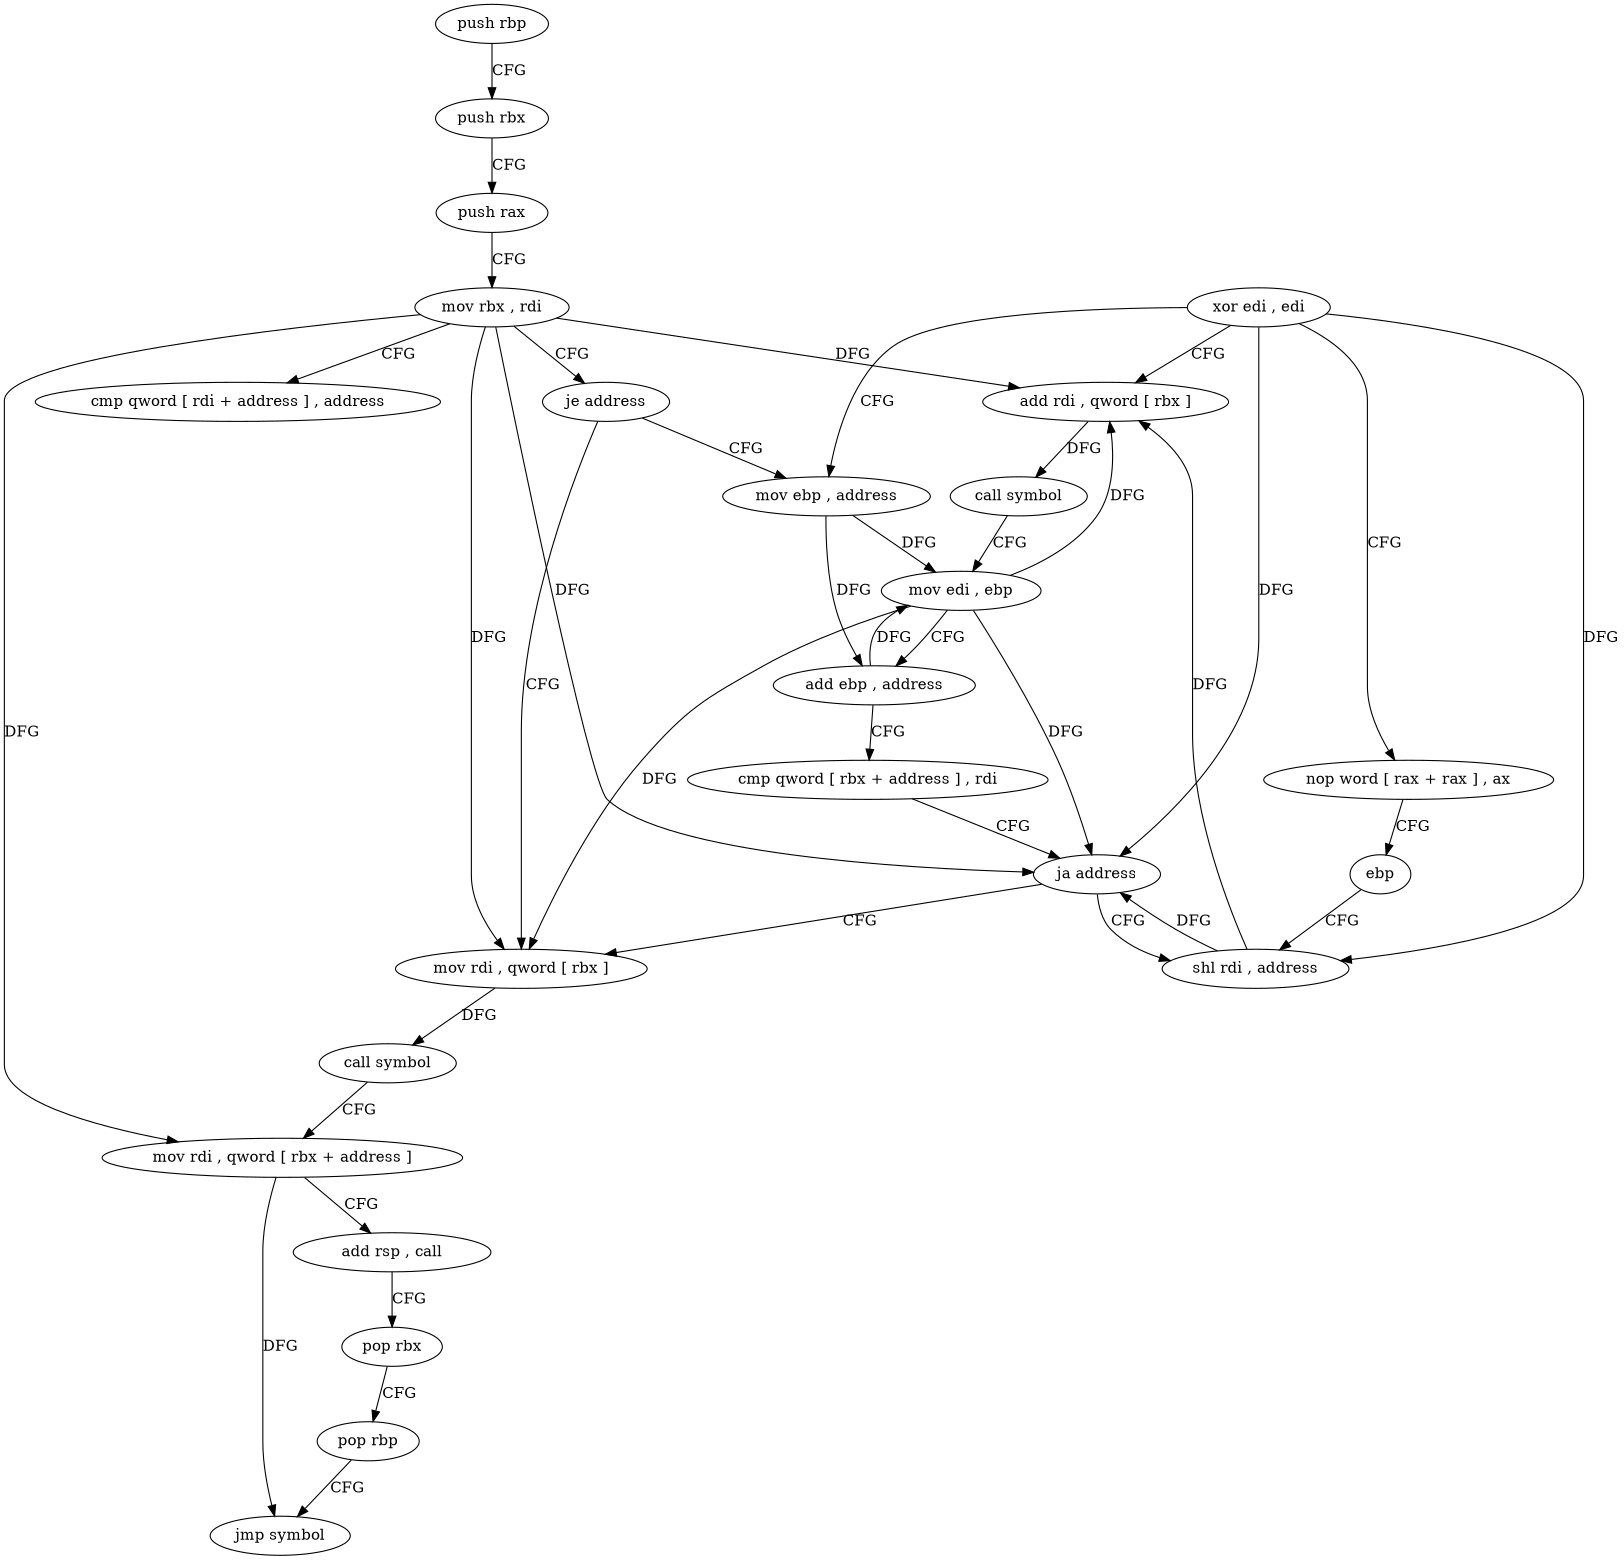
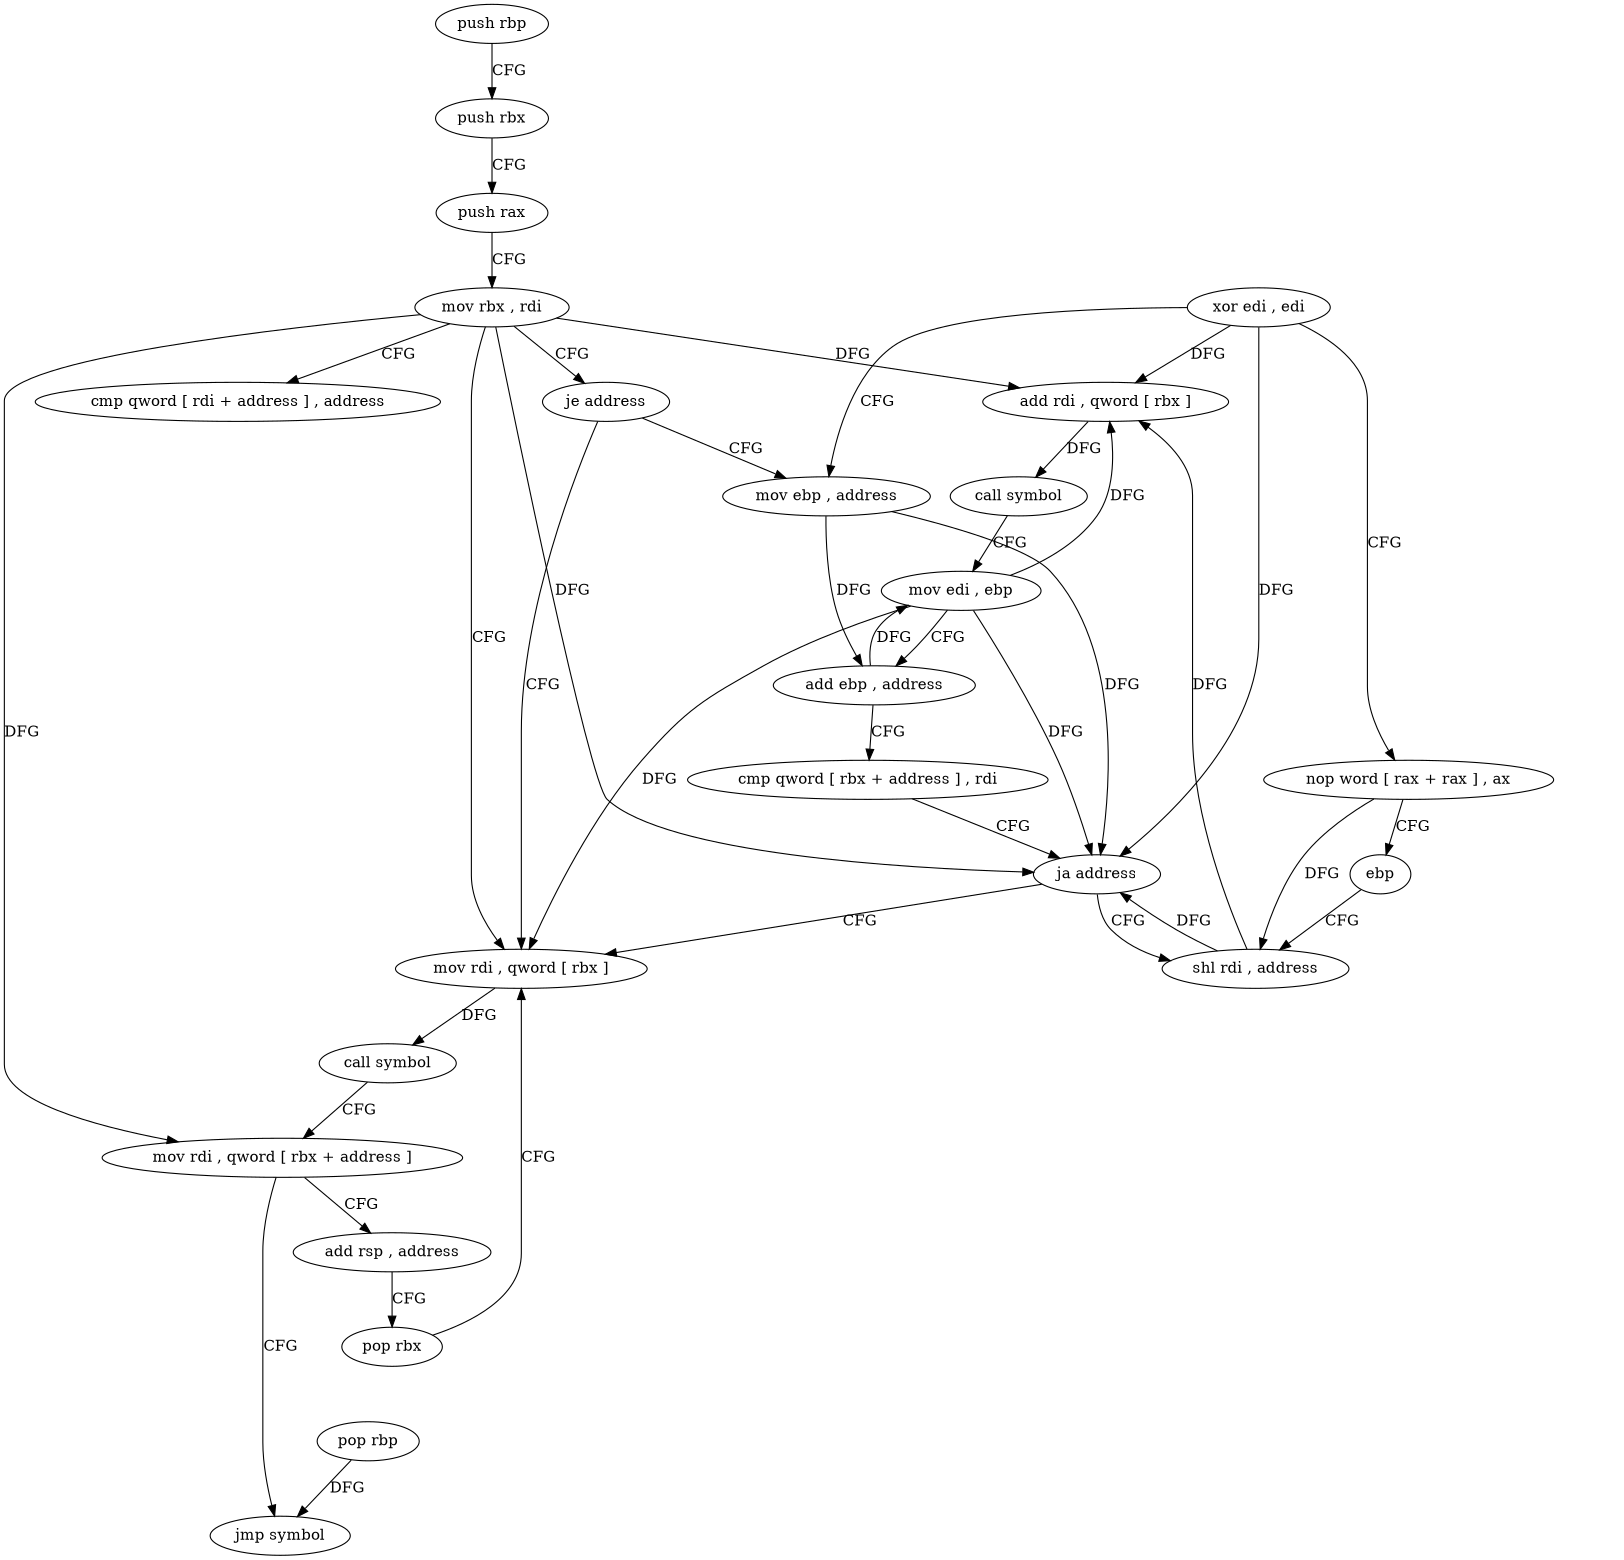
(1208, 355) -> (1208, 355)
(890, 541) -> (1081, 620)
(1584, 625) -> (1303, 856)
(489, 638) -> (489, 638)
(392, 1252) -> (392, 1252)
(281, 1347) -> (281, 1347)
(382, 1389) -> (521, 1191)
(348, 1489) -> (348, 1489)
